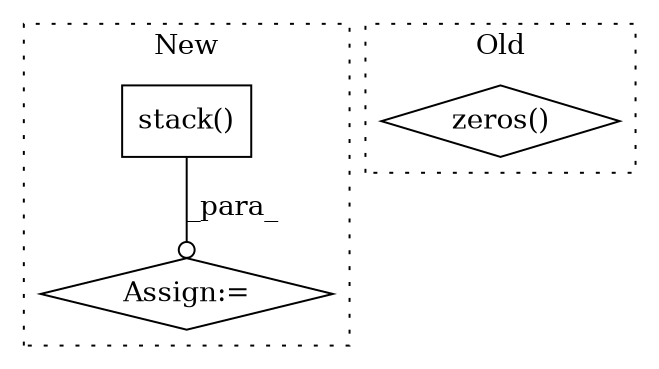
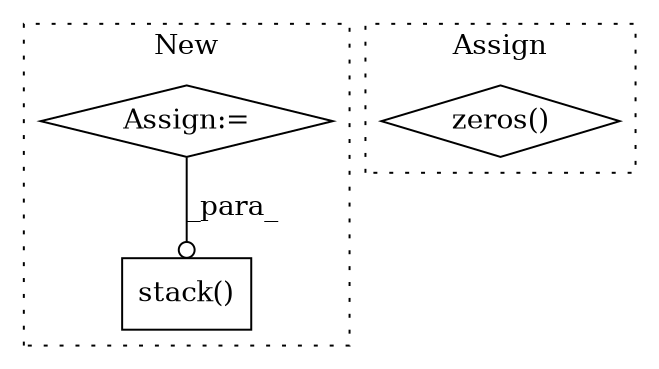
(500, 47) -> (500, 47)
(187, 200) -> (187, 200)
